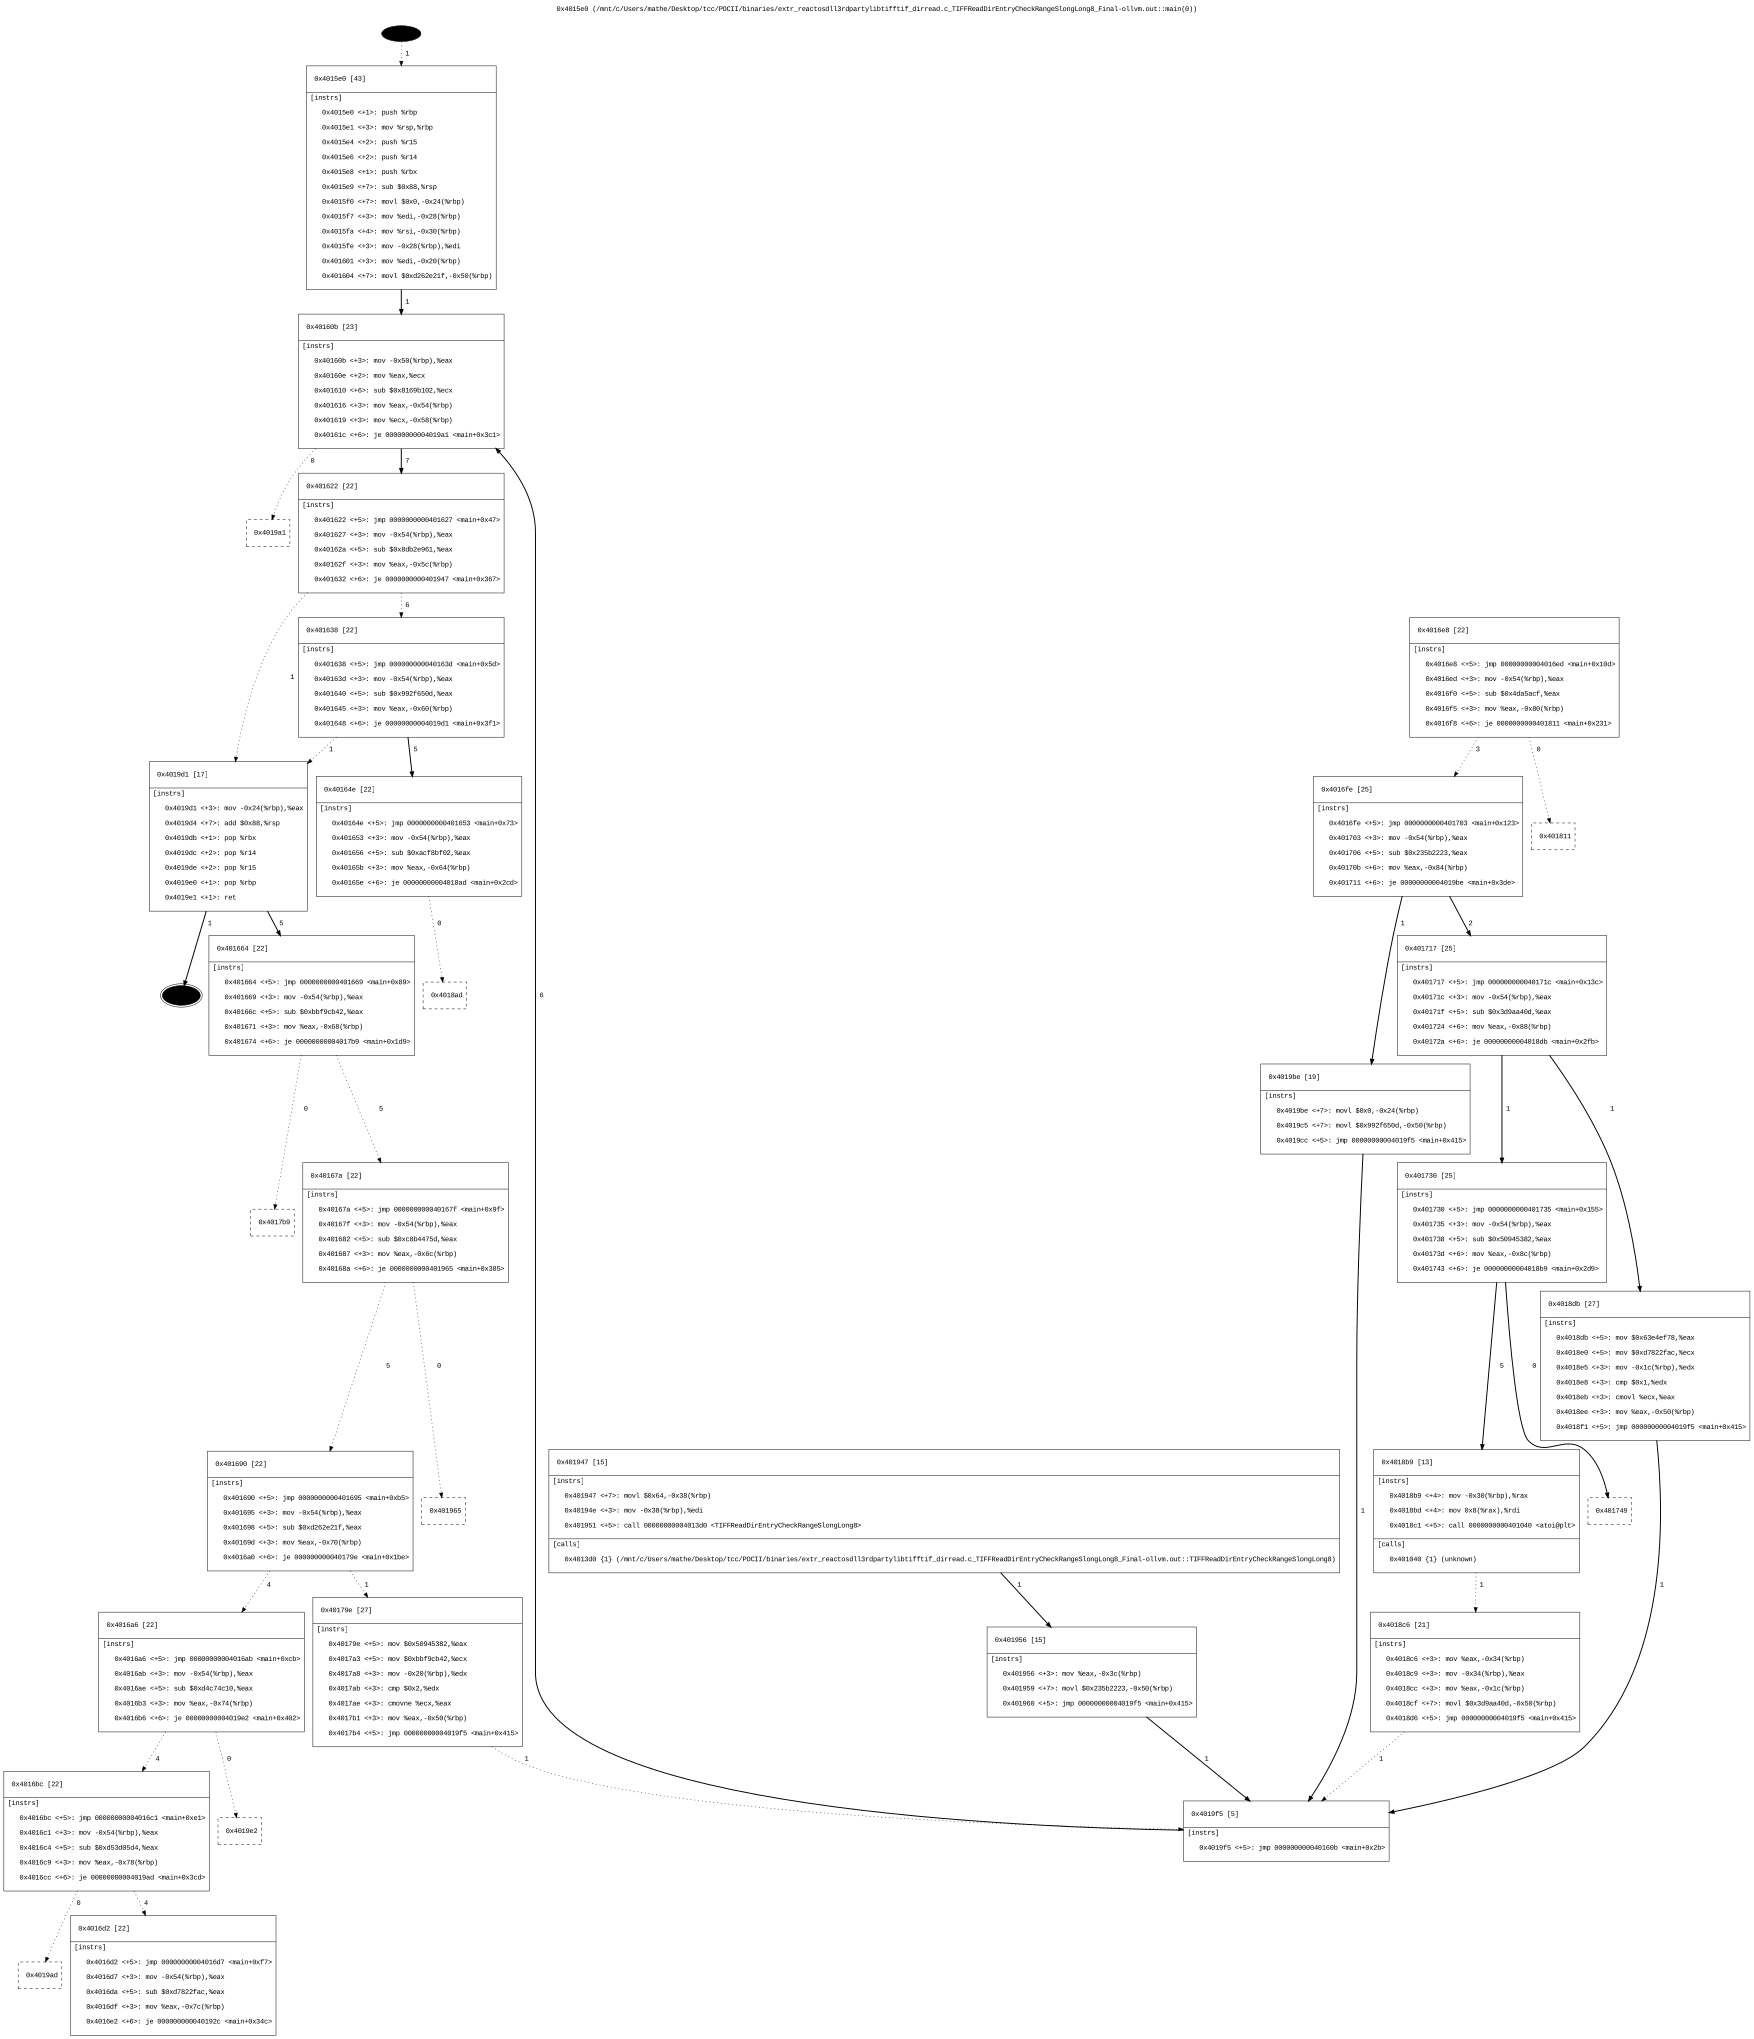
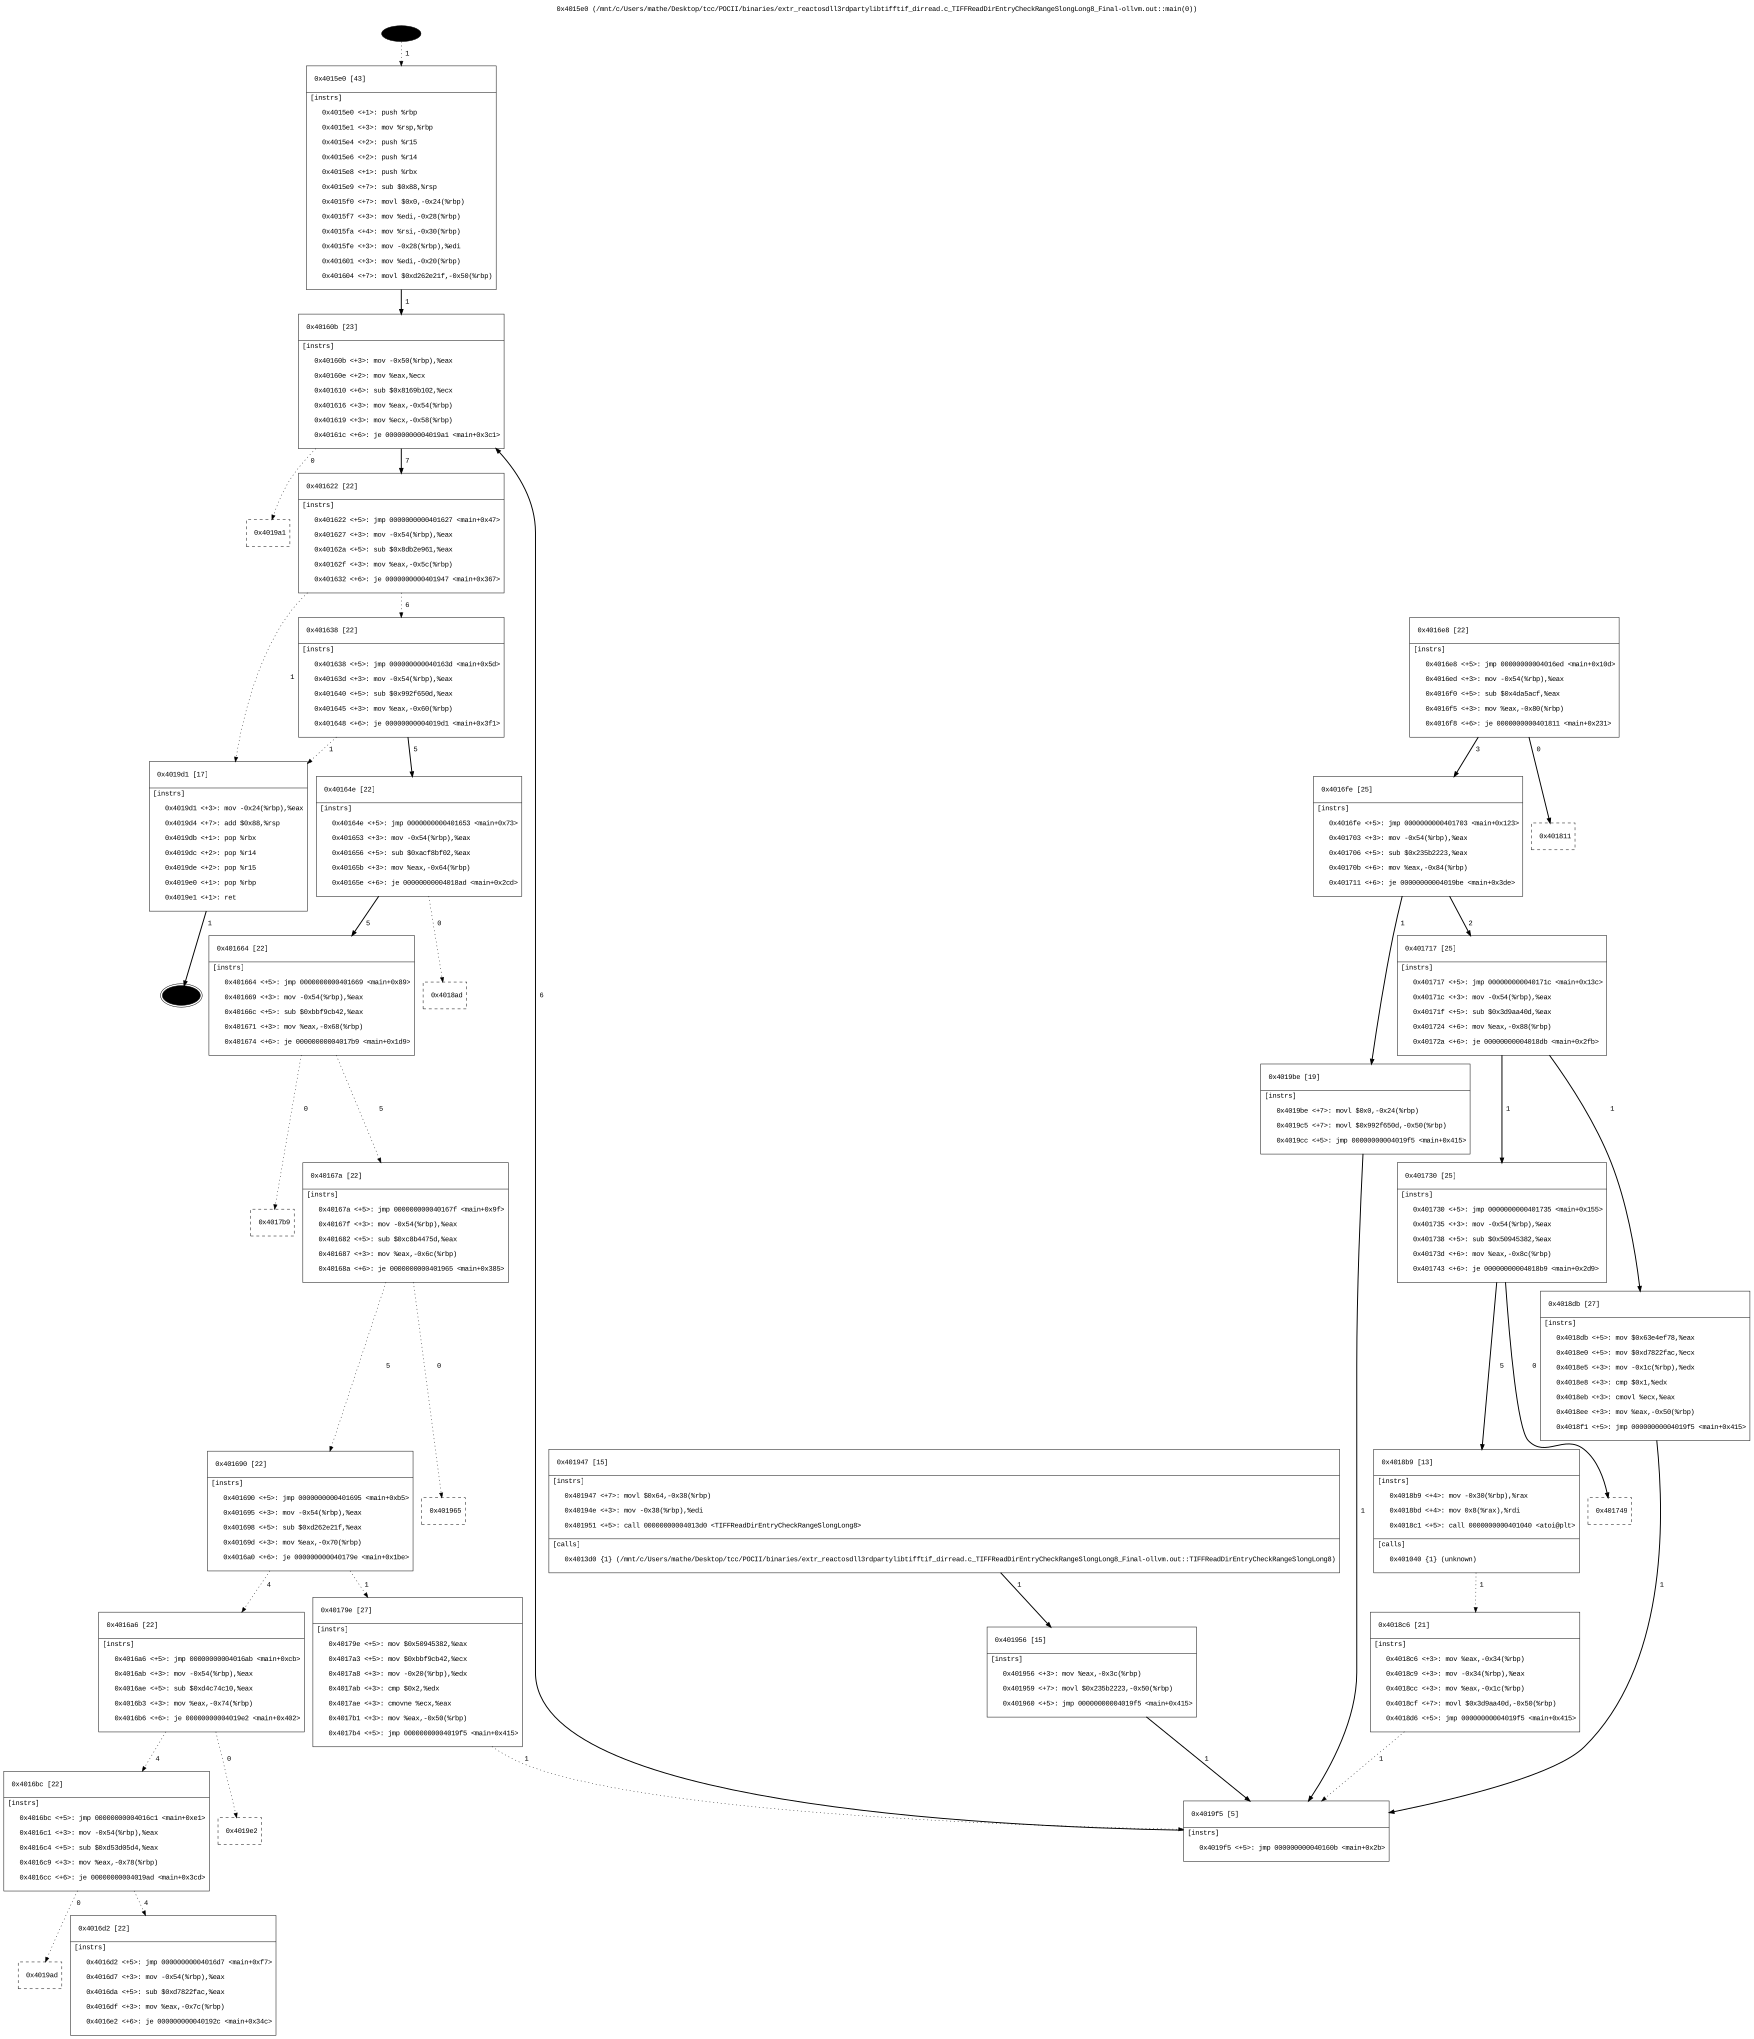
(1467, 755) -> (1467, 755)
(1539, 778) -> (1539, 778)
(273, 921) -> (367, 914)
